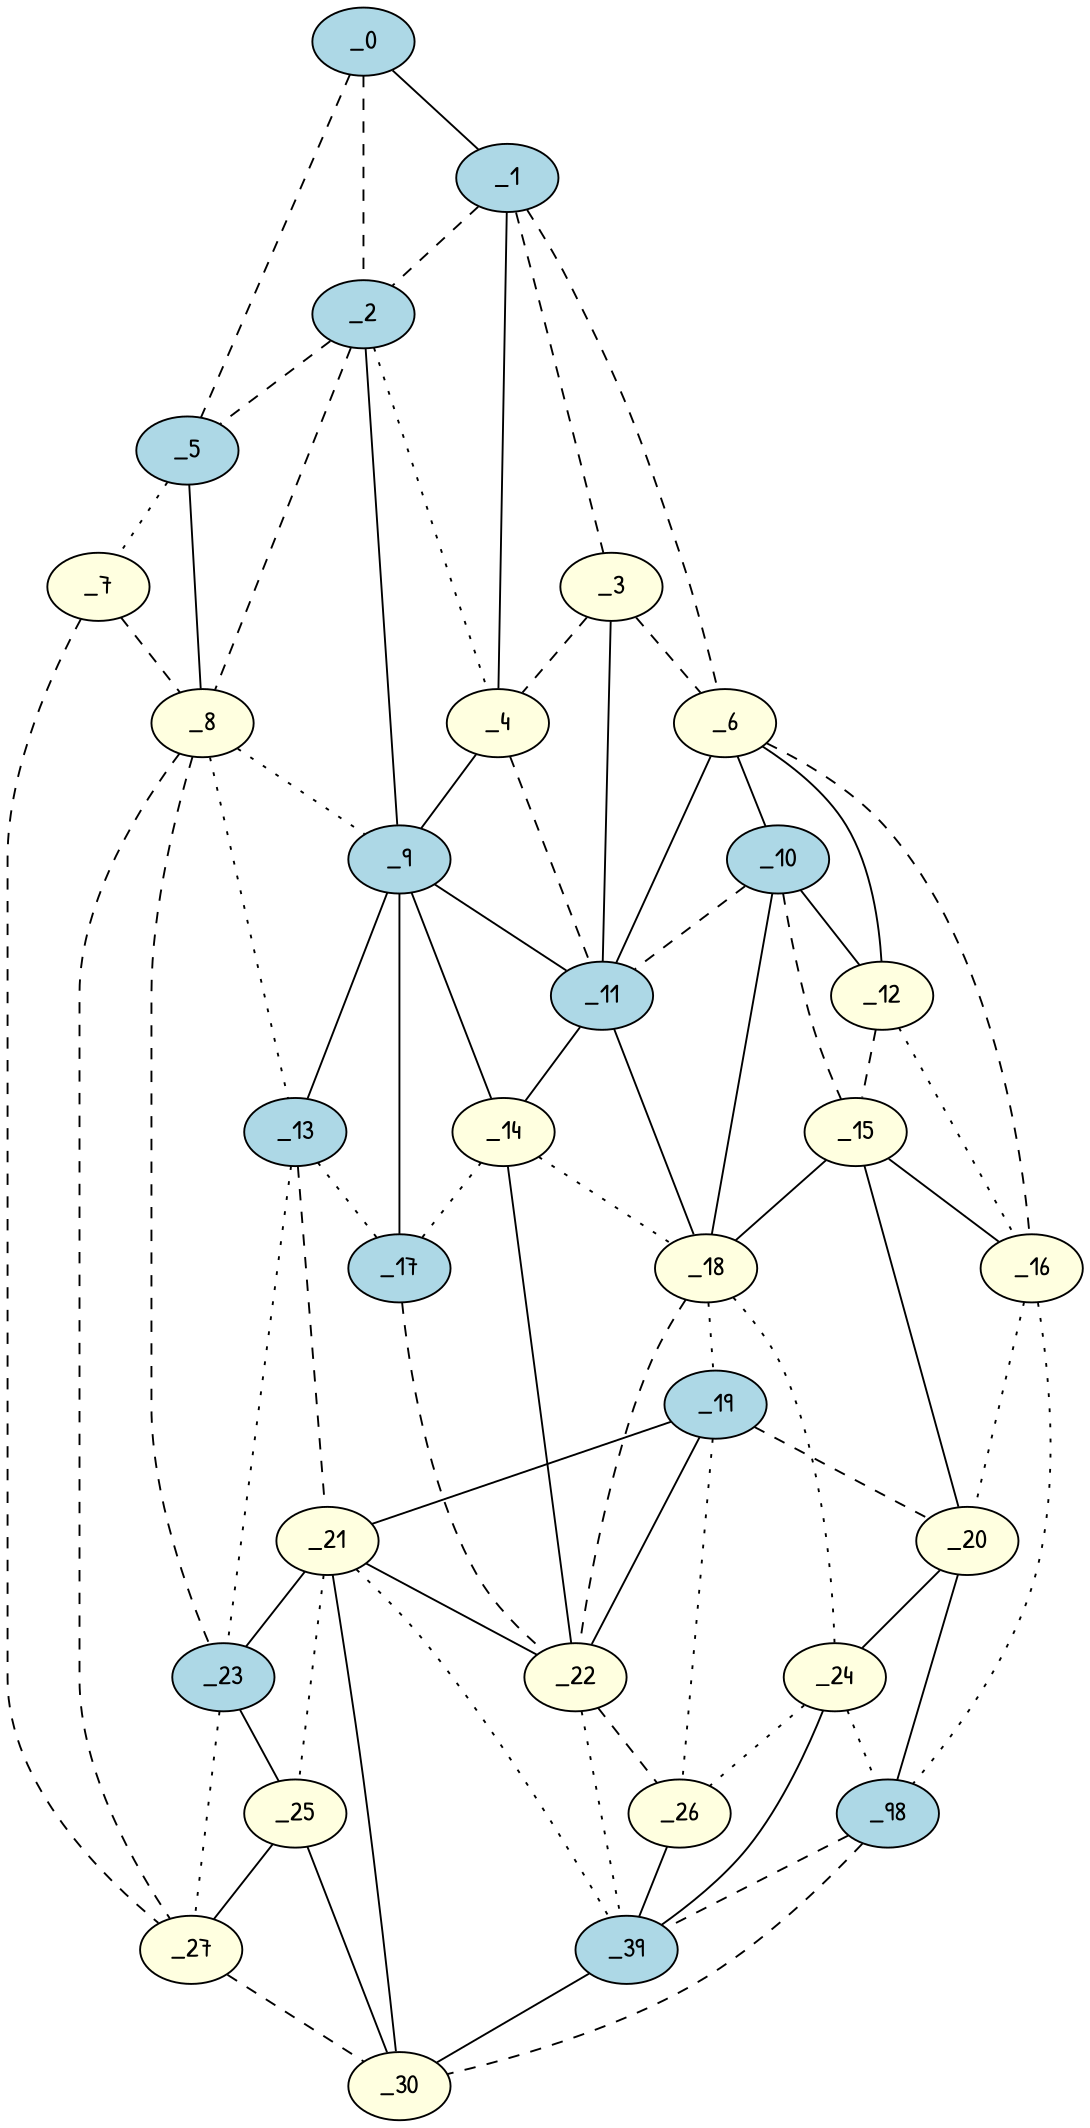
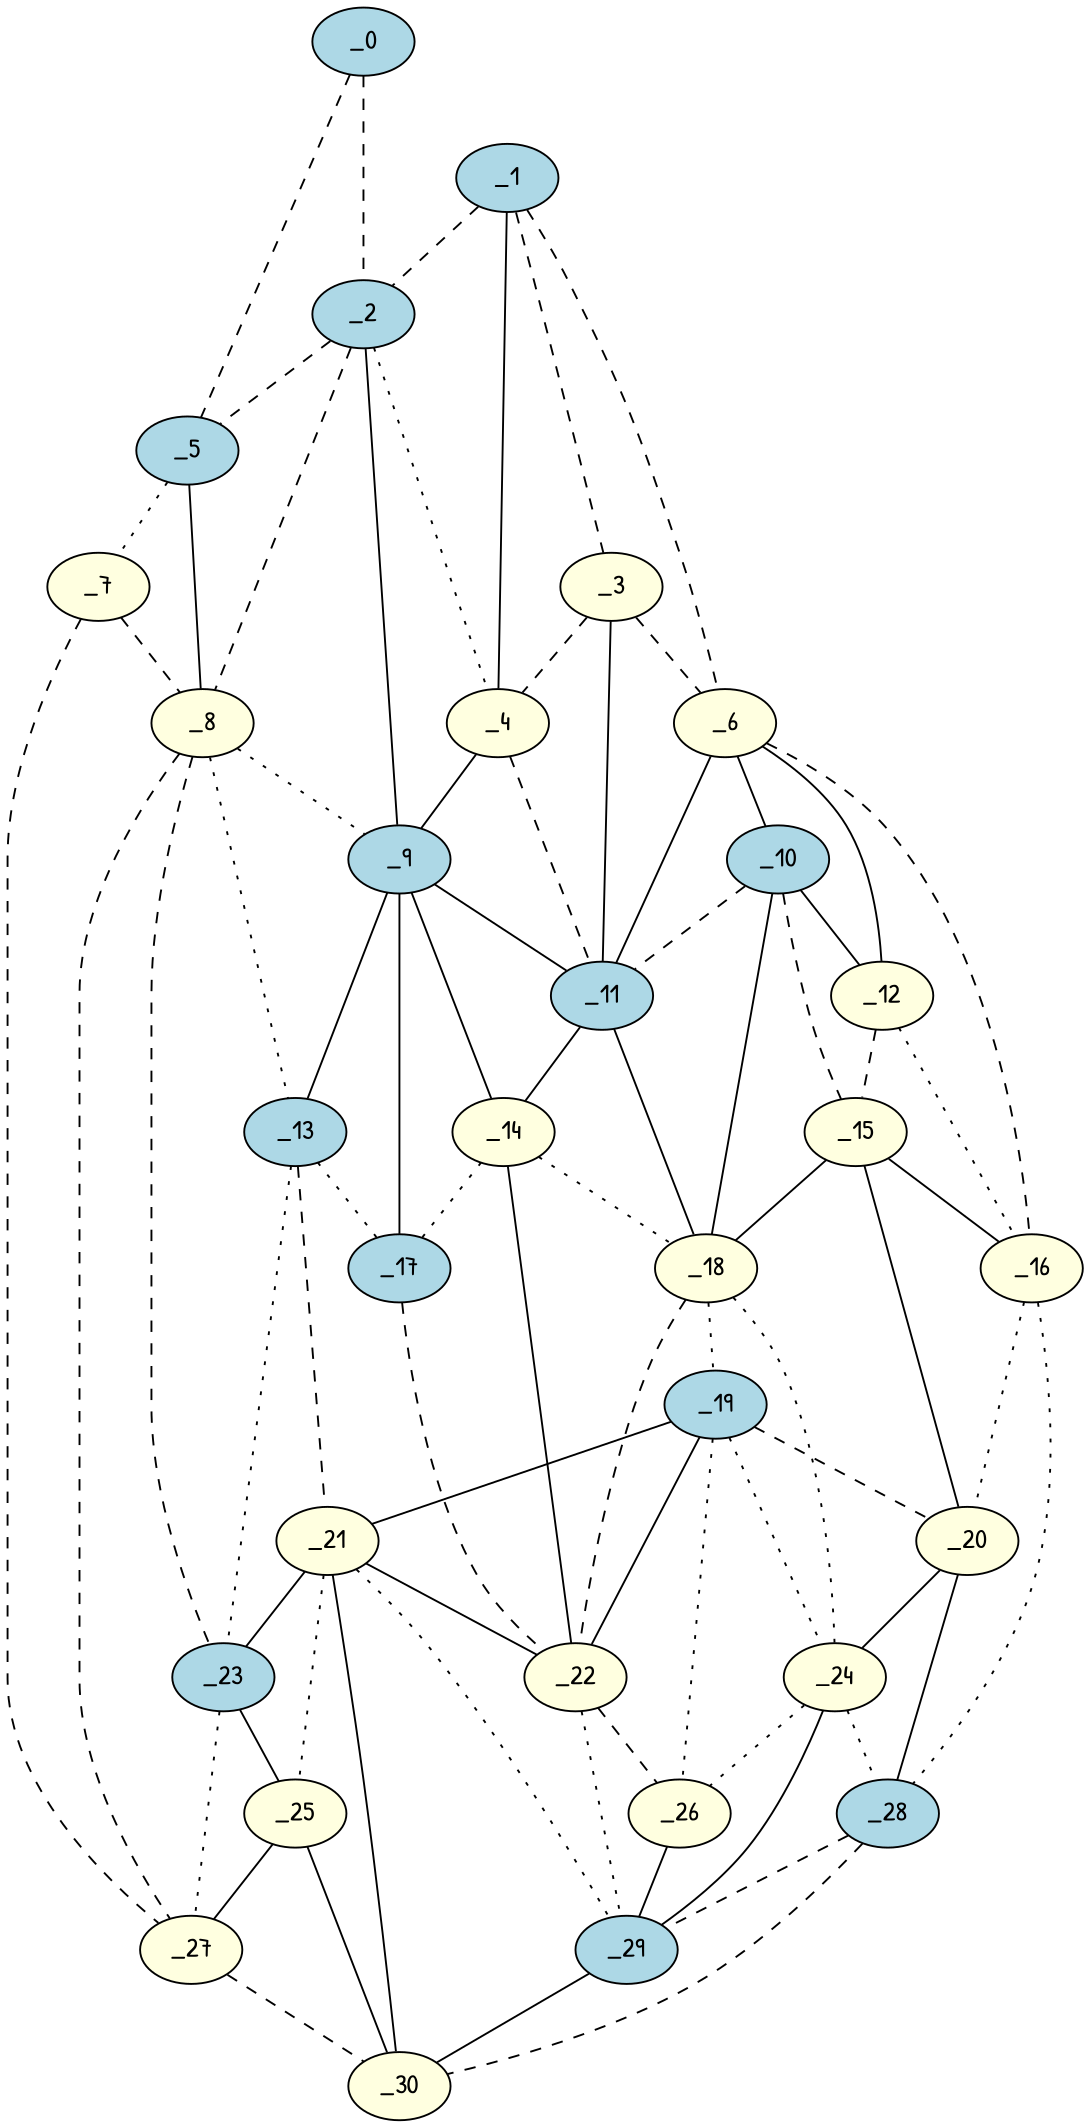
(435, 110) -> none
none -> (775, 1541)
(888, 1814) -> (888, 1814)
(627, 1950) -> (627, 1950)
